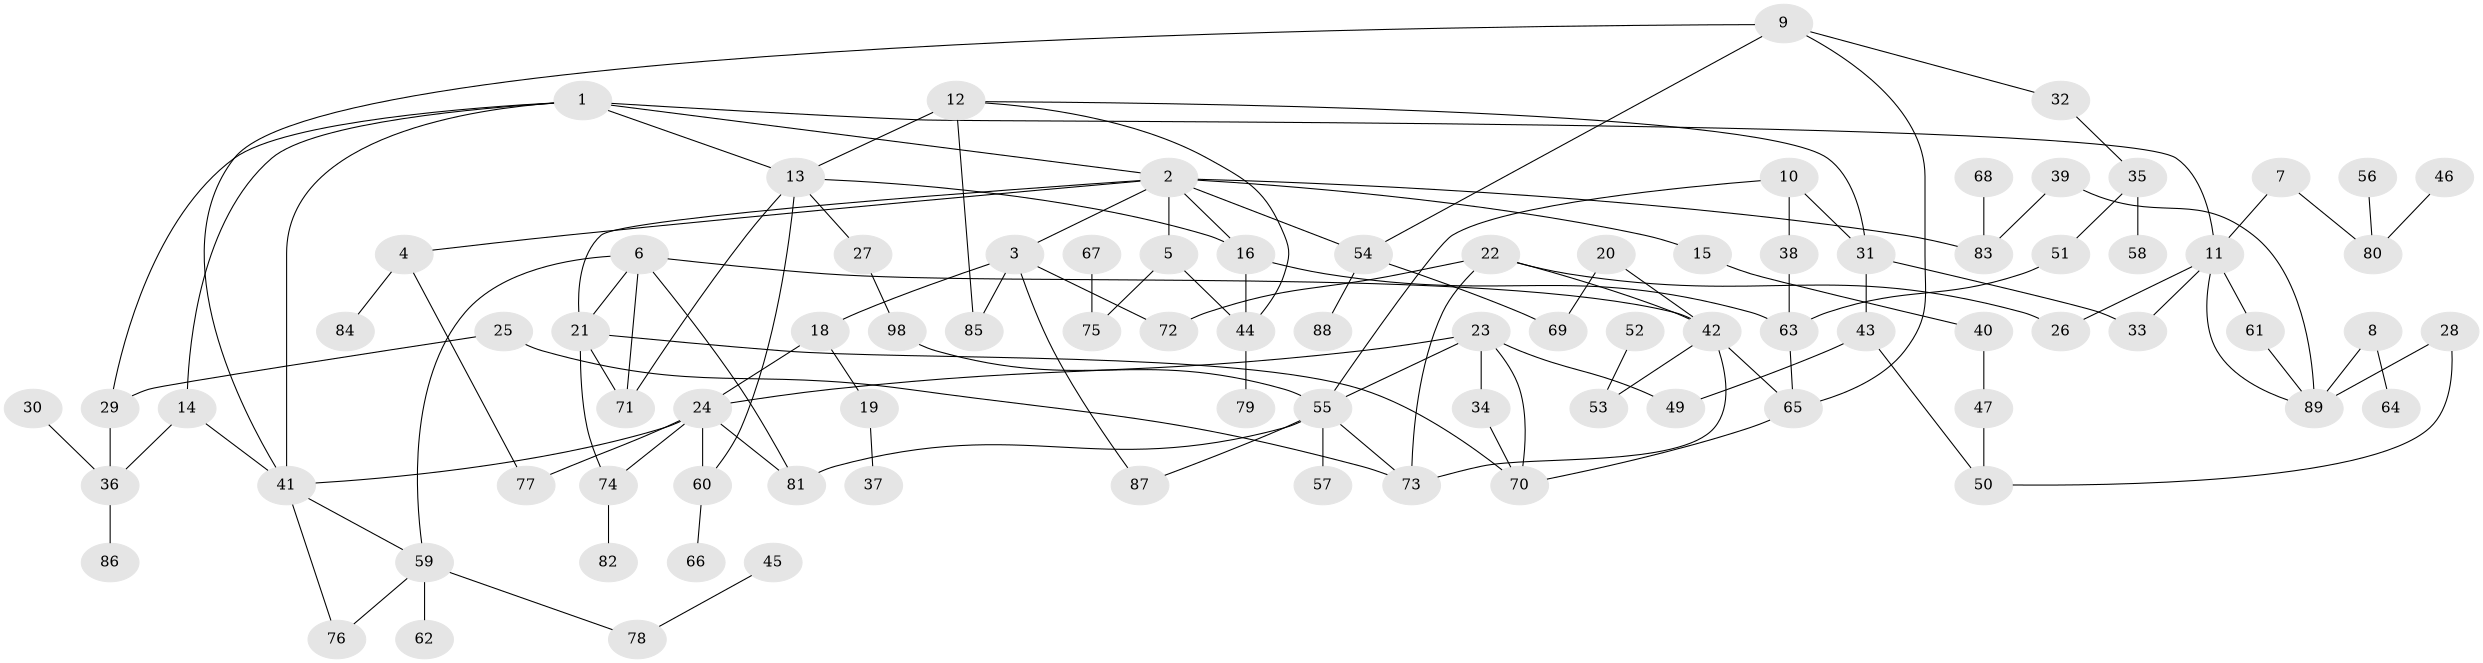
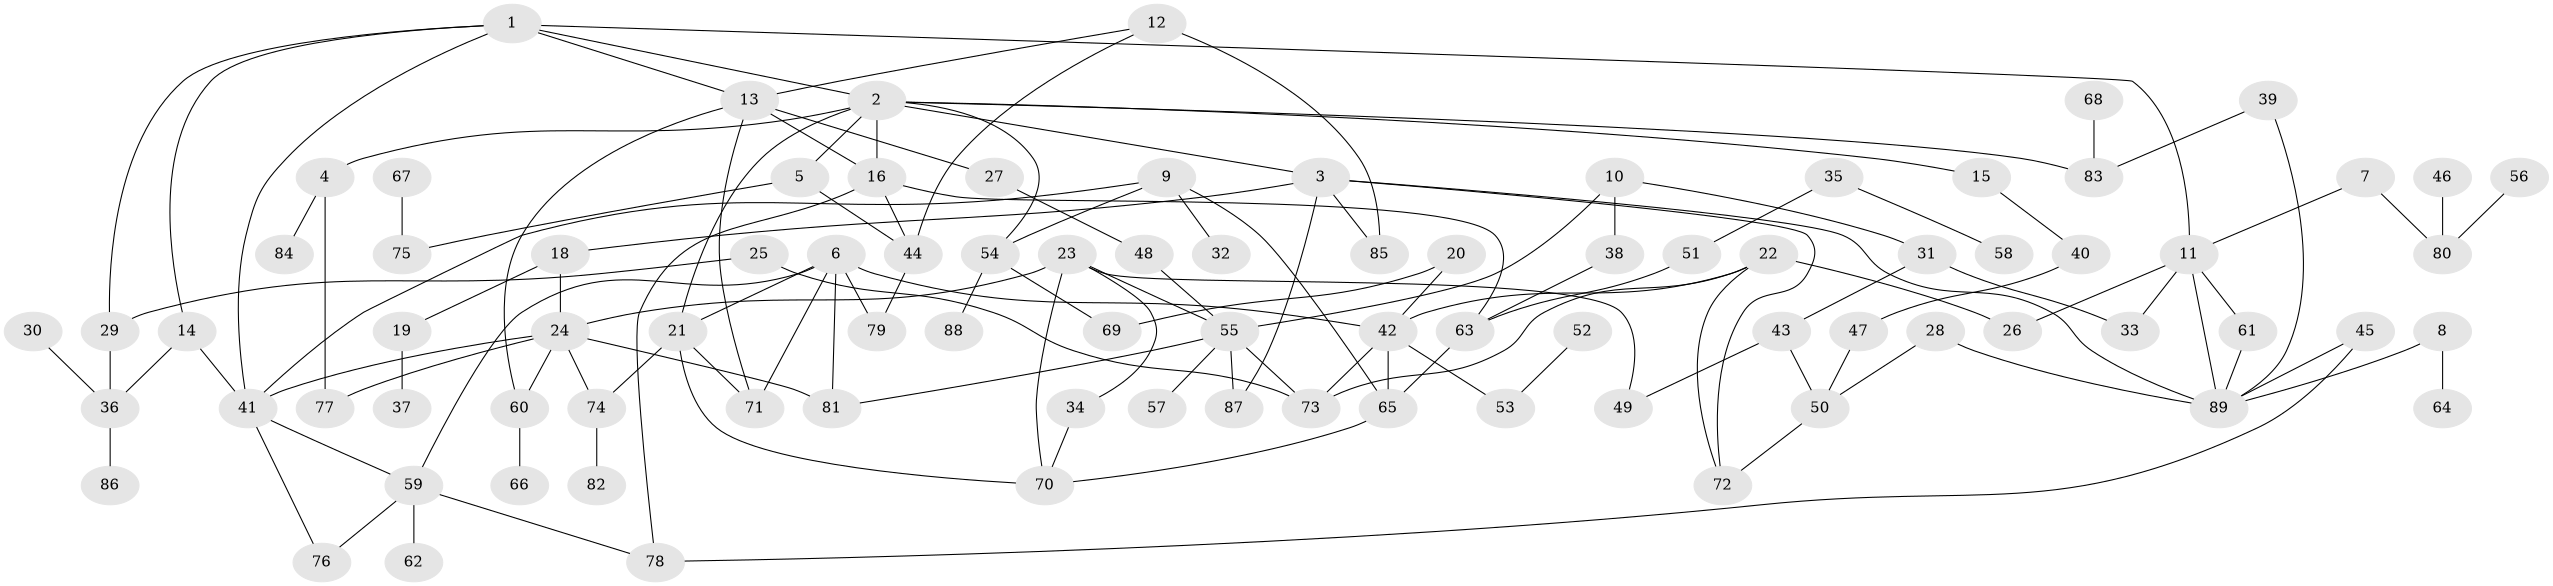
(1452, 112) -> none
(2098, 138) -> none
none -> (1817, 229)
none -> (857, 293)
none -> (646, 301)
(897, 332) -> (1144, 255)
none -> (2292, 370)
none -> (1771, 447)
